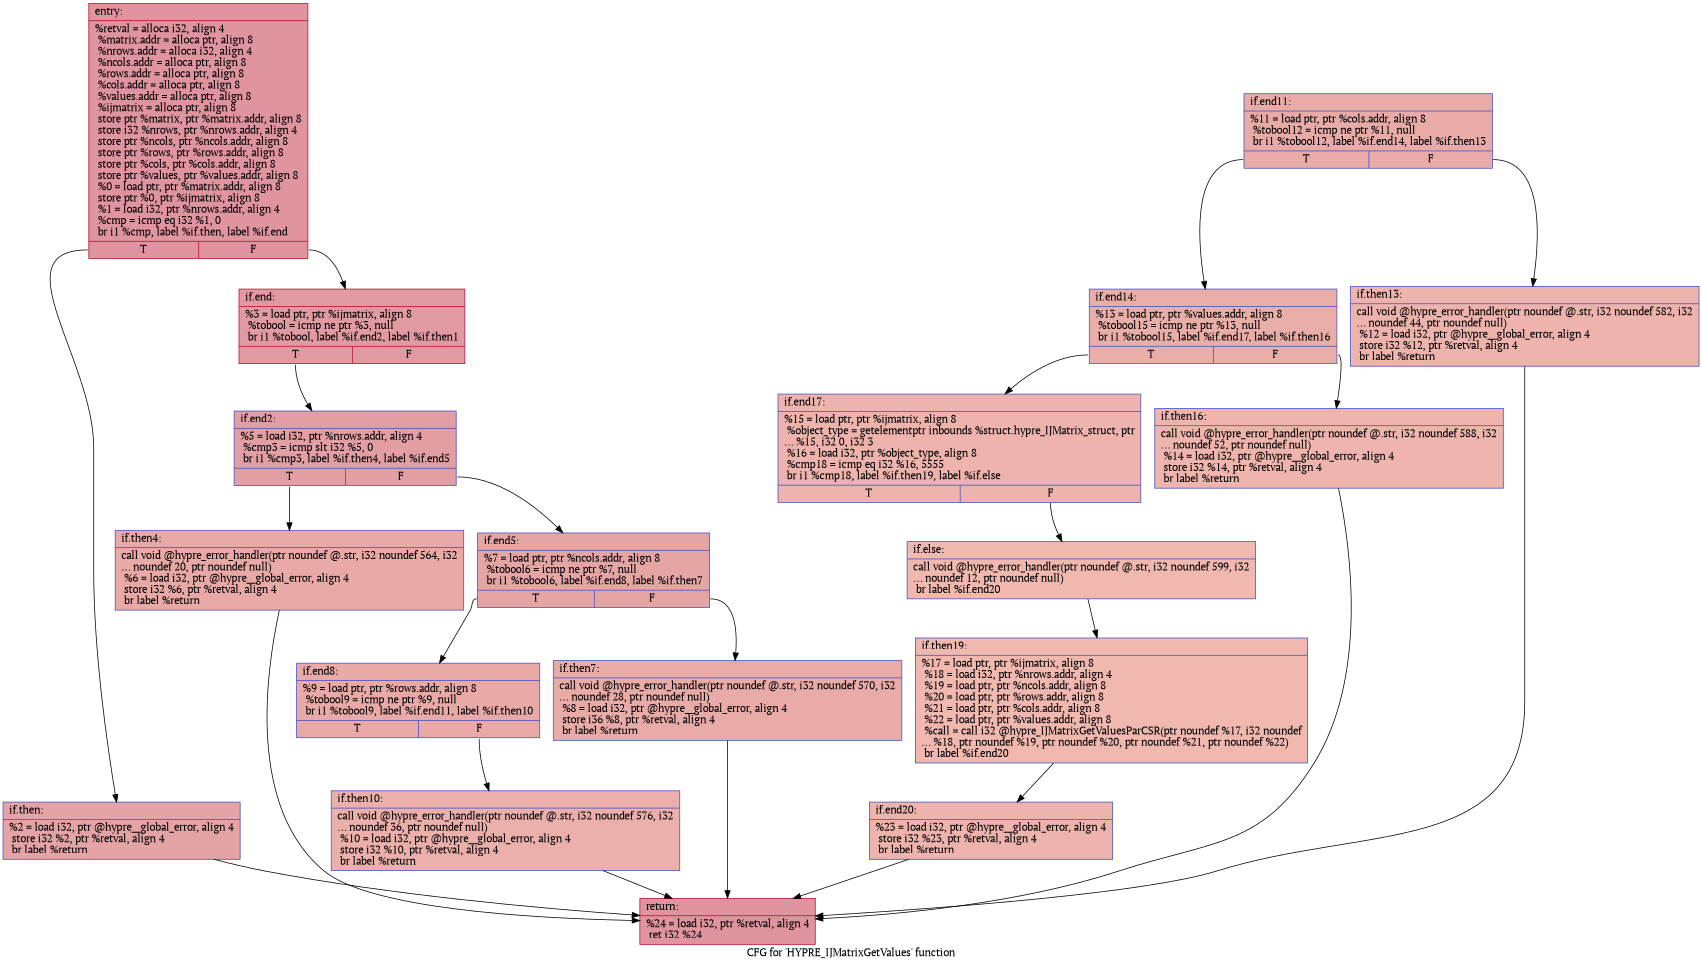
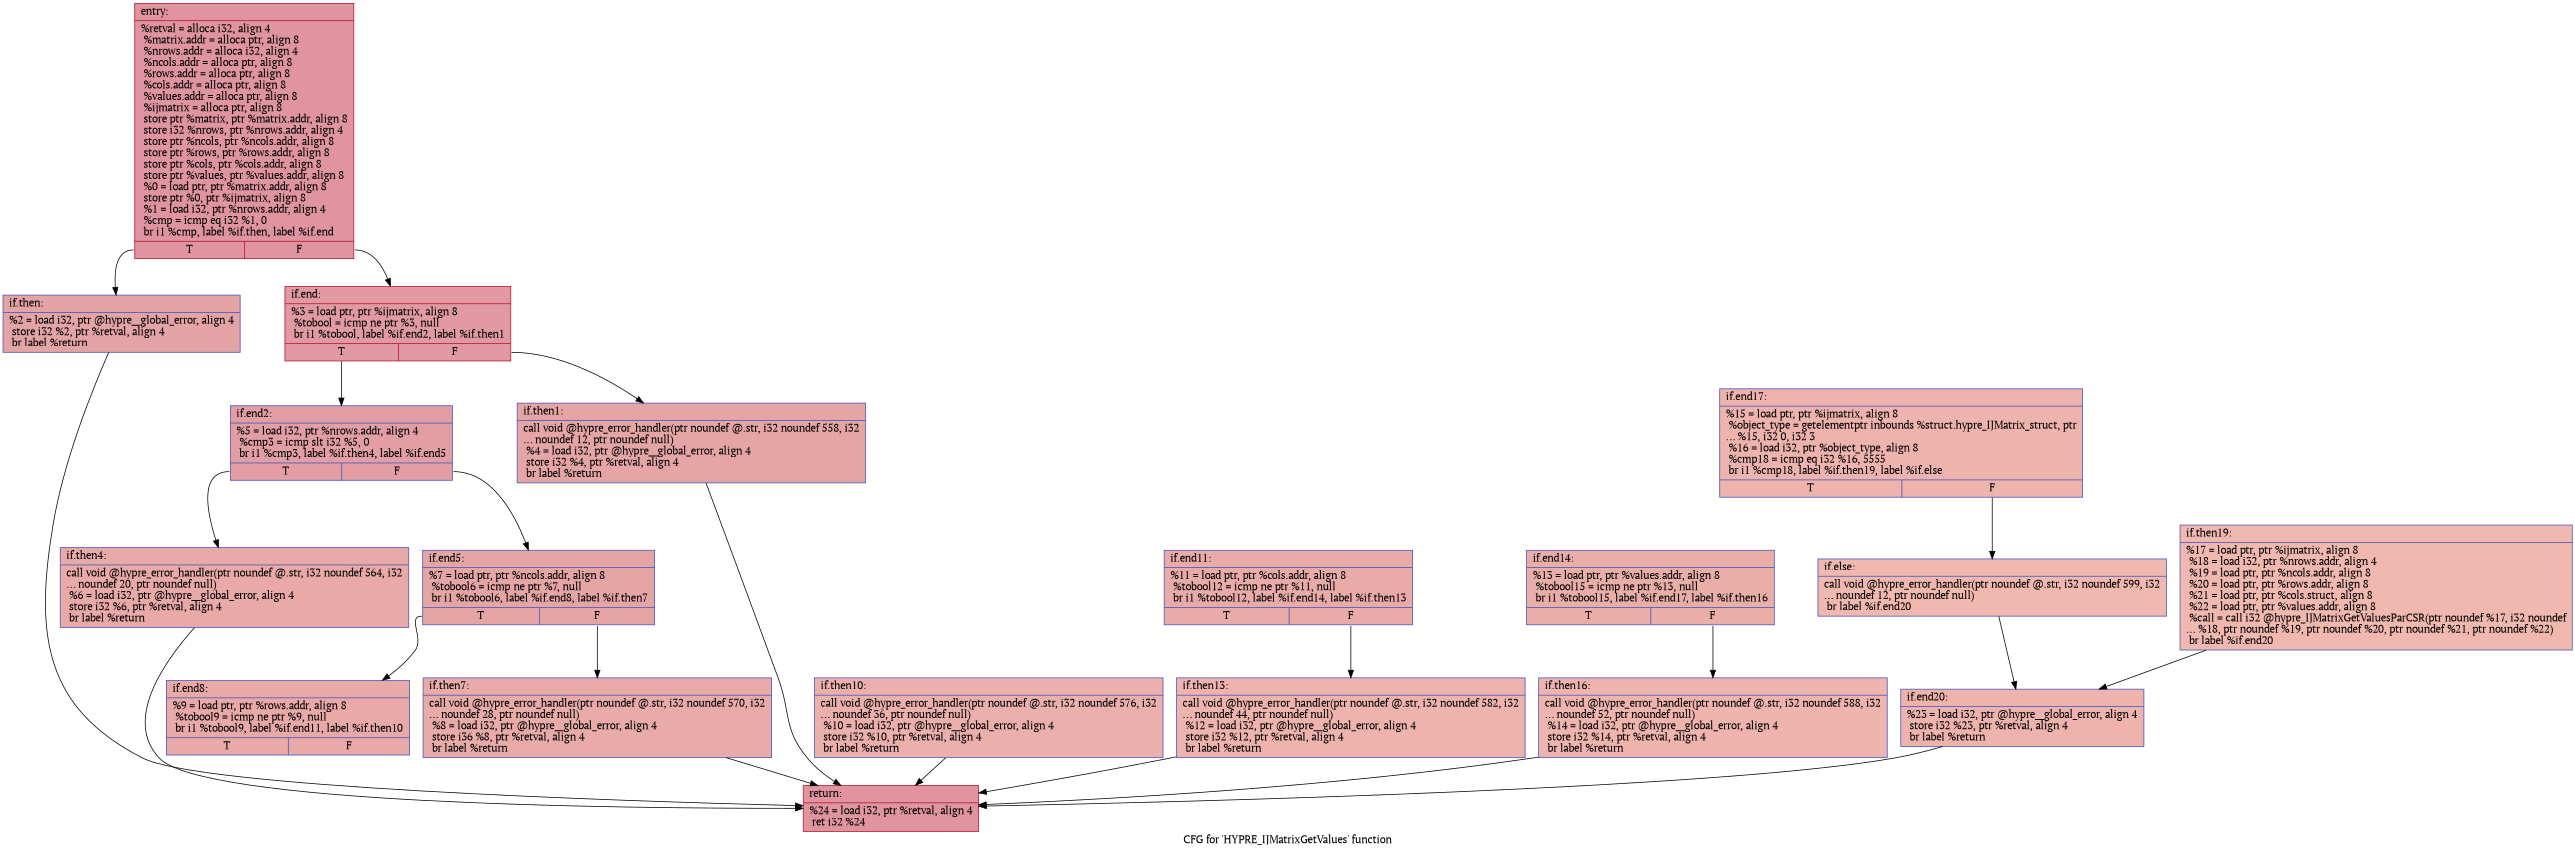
(1201, 209) -> none
(1047, 365) -> none
none -> (691, 443)
(1092, 615) -> (2006, 649)
(1011, 709) -> (2279, 596)
(481, 761) -> none
